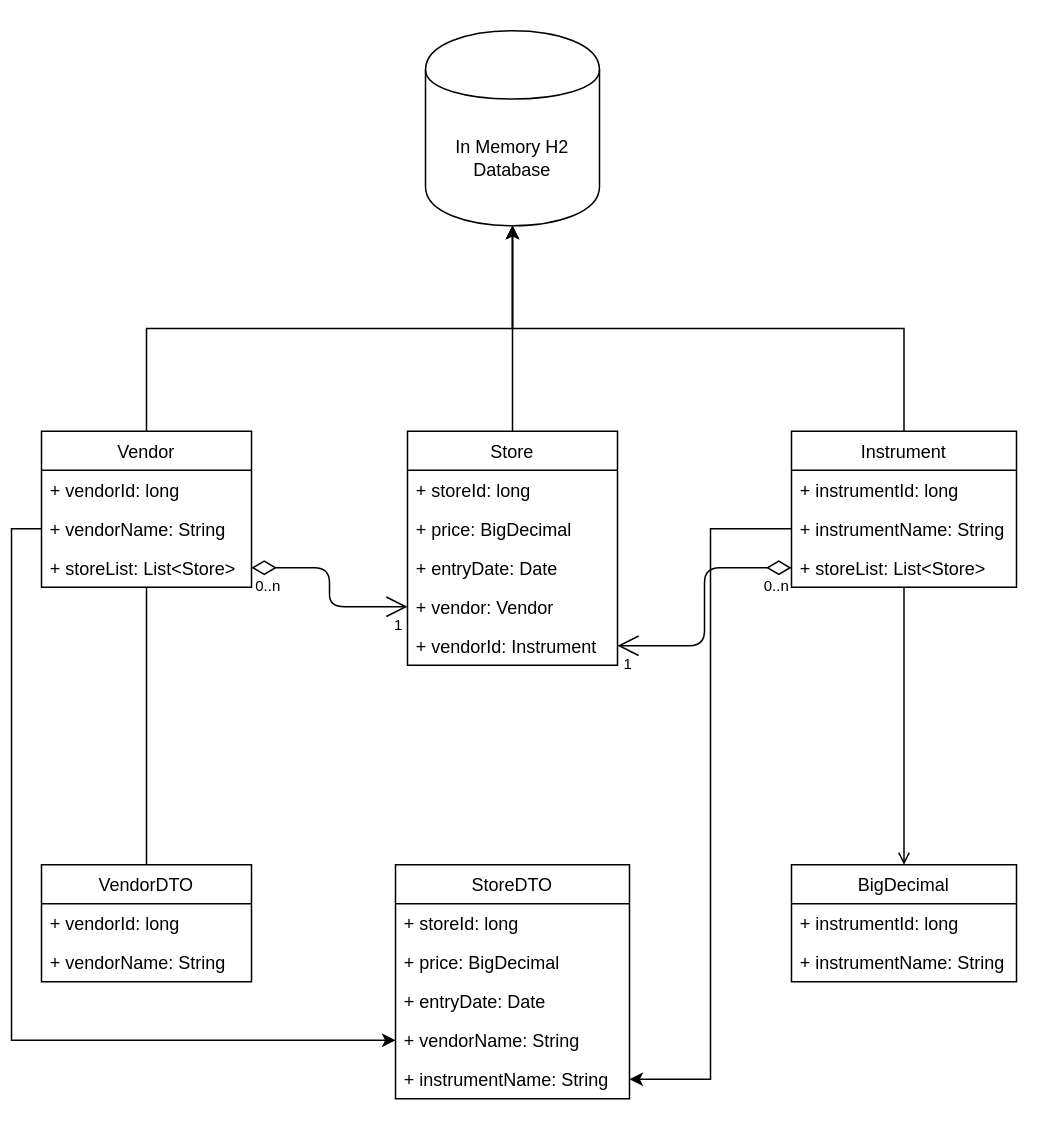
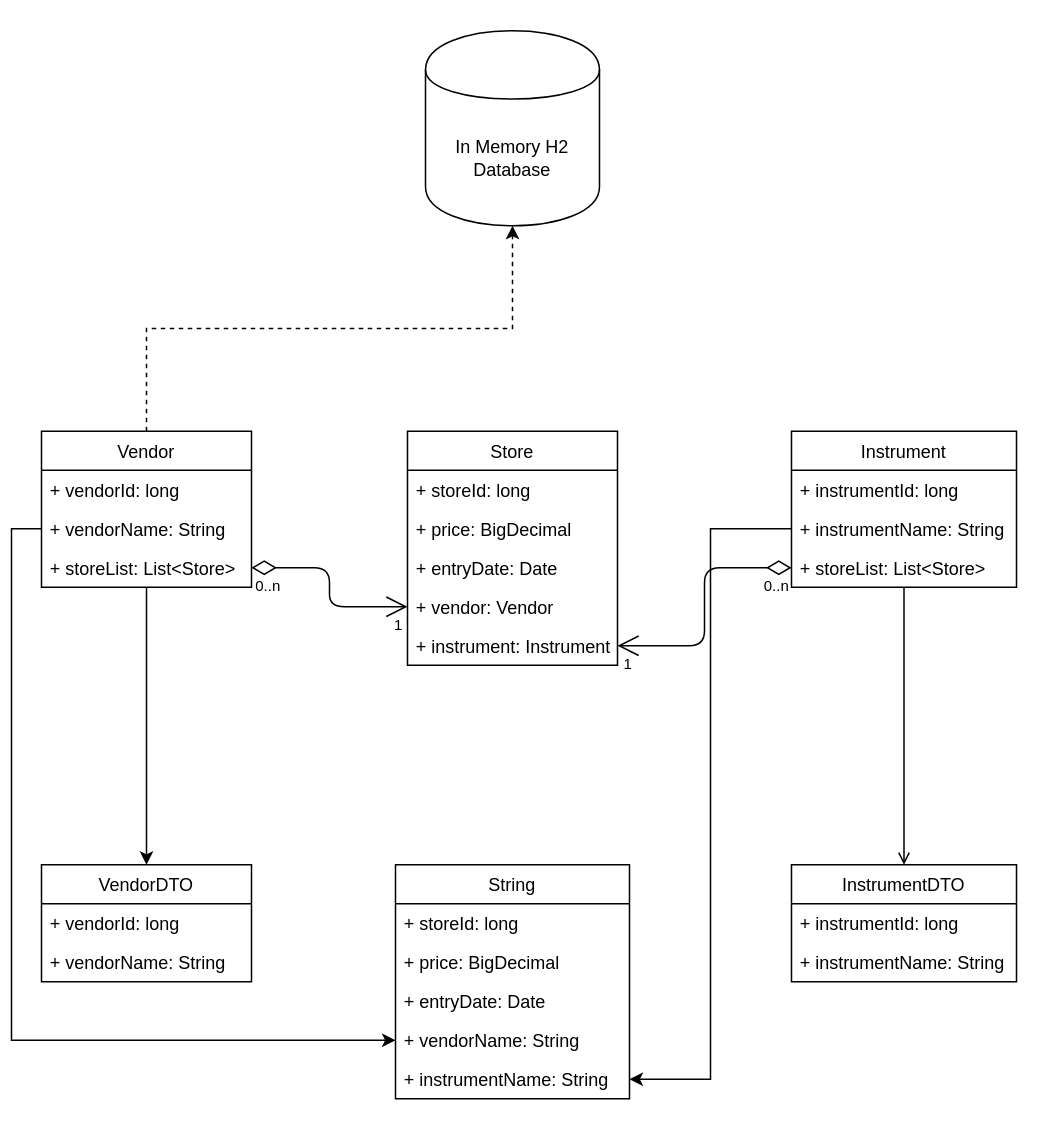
(278, 329) -> (278, 329)
(760, 329) -> none
(512, 380) -> none
(519, 647) -> (527, 647)
(146, 856) -> (146, 853)
(512, 885) -> (512, 885)
(903, 885) -> (903, 885)
